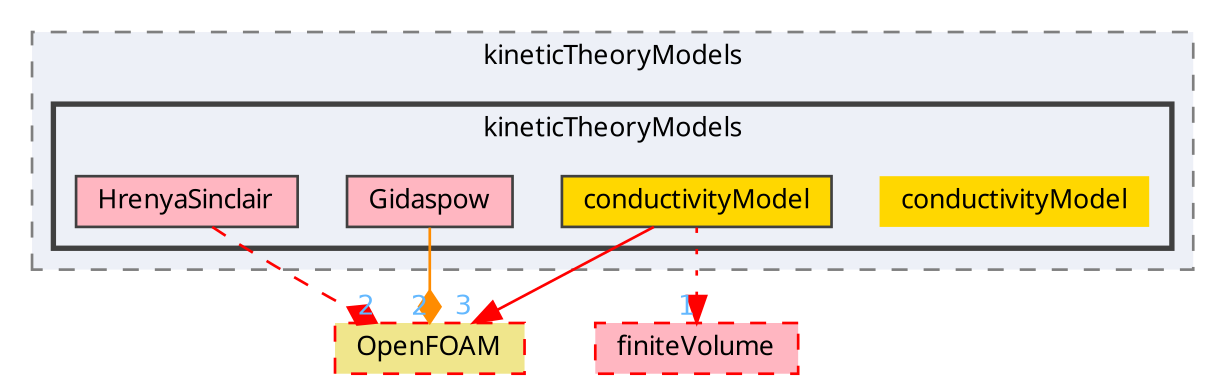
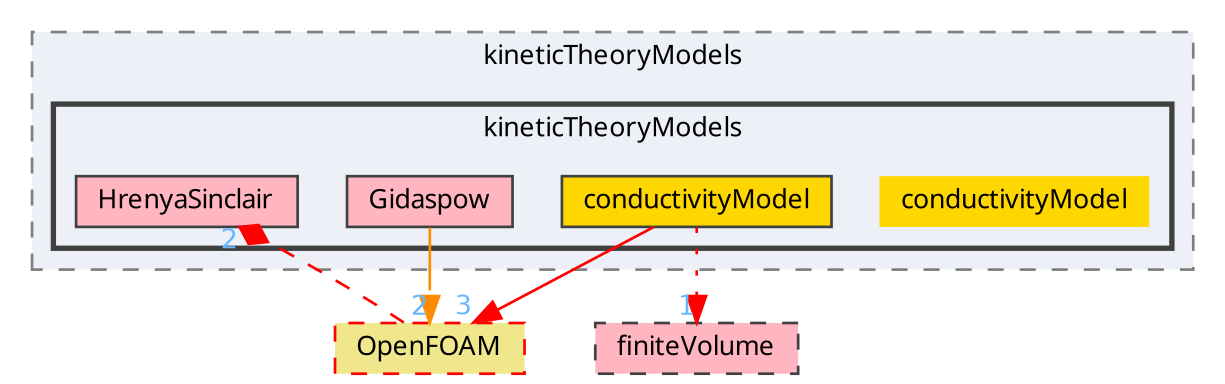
(430, 259) -> (430, 259)
(310, 286) -> (347, 287)
(697, 348) -> (697, 348)
